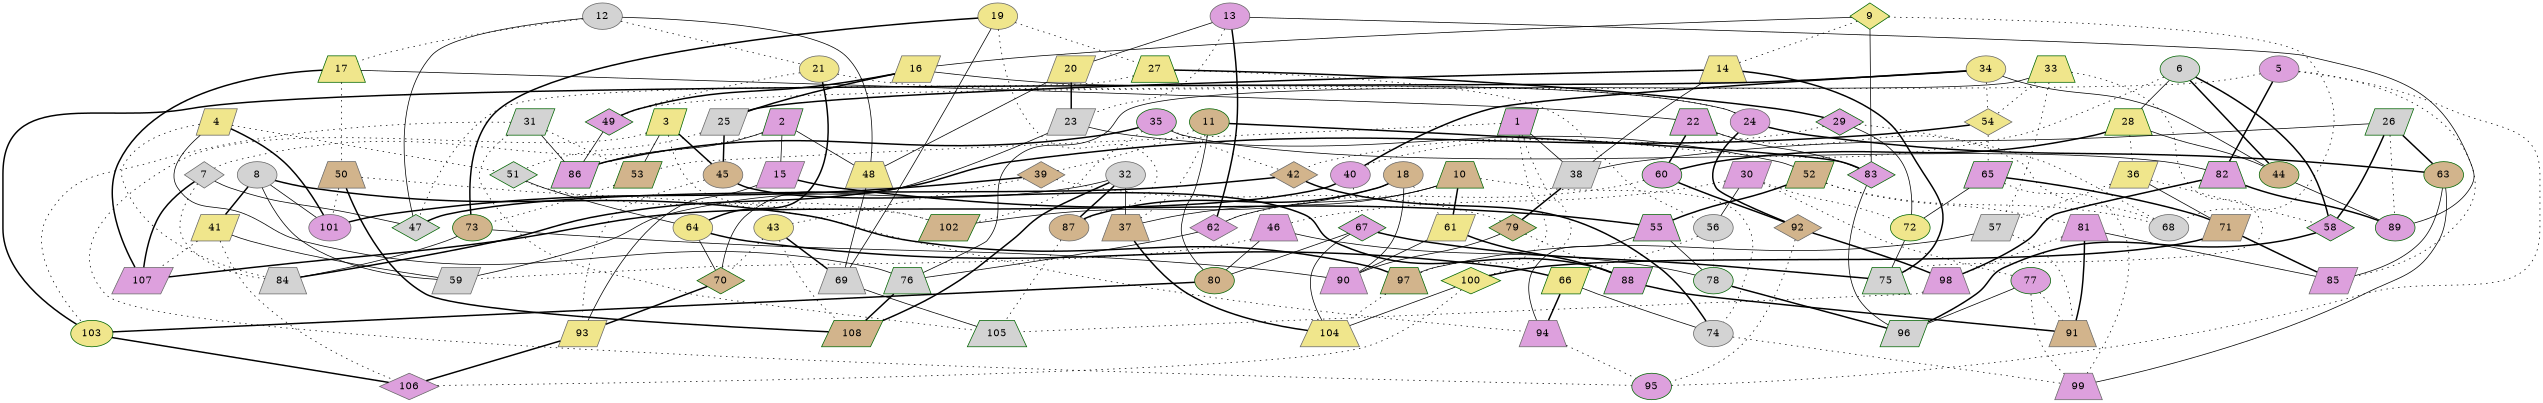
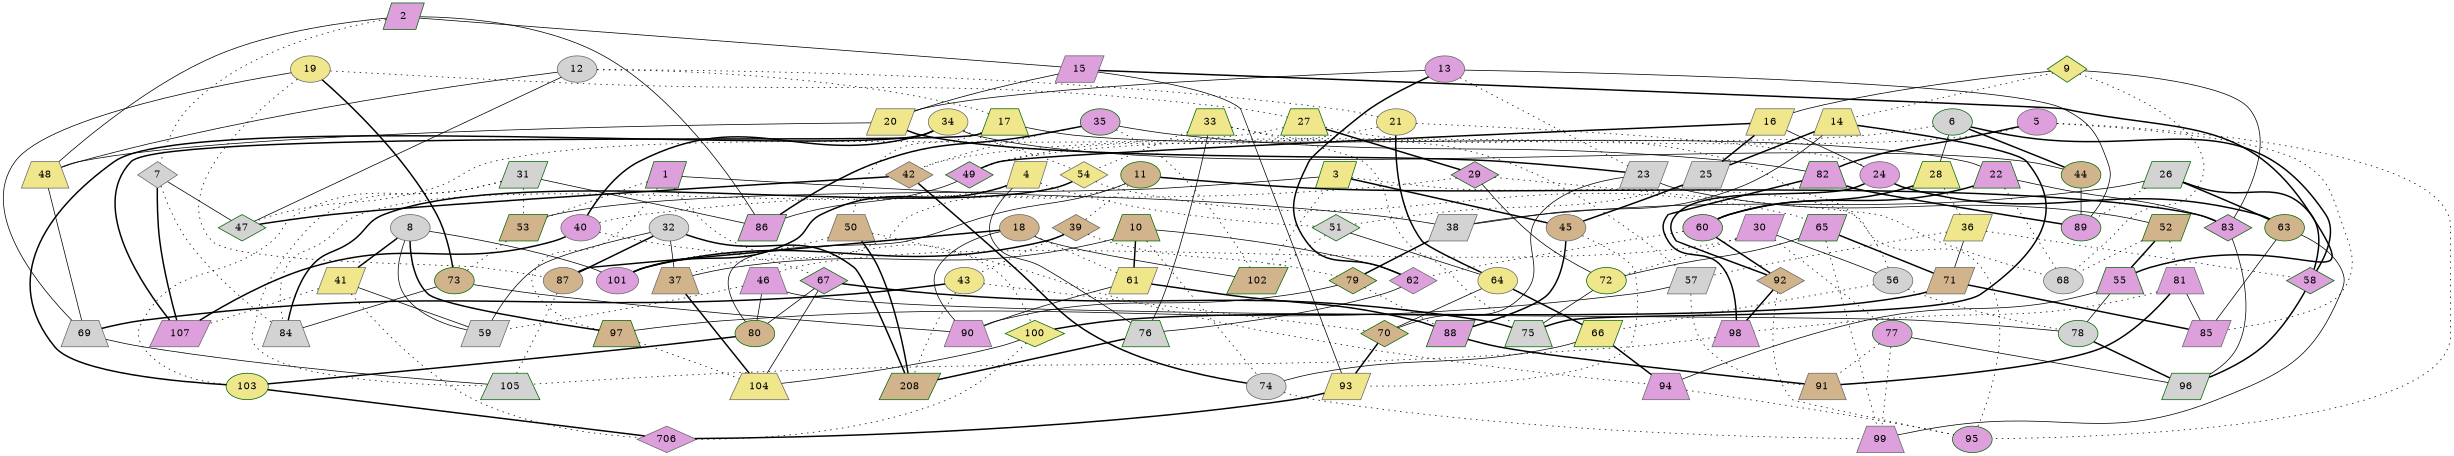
none -> (975, 93)
(2208, 148) -> none
(852, 334) -> (910, 386)
(409, 386) -> (667, 439)
